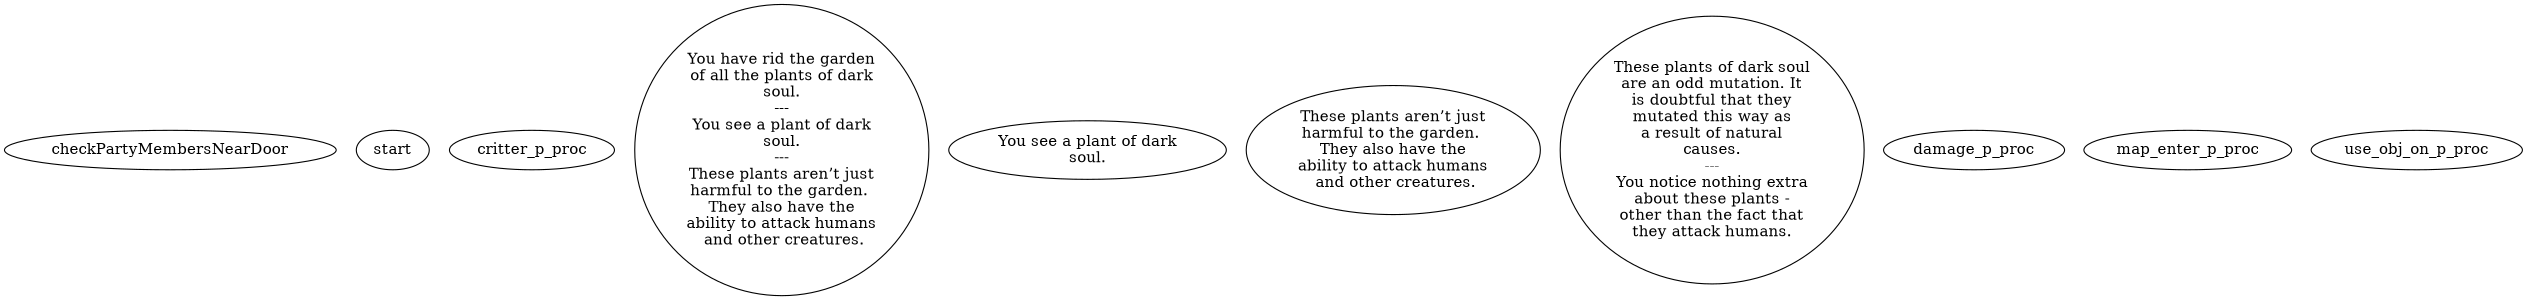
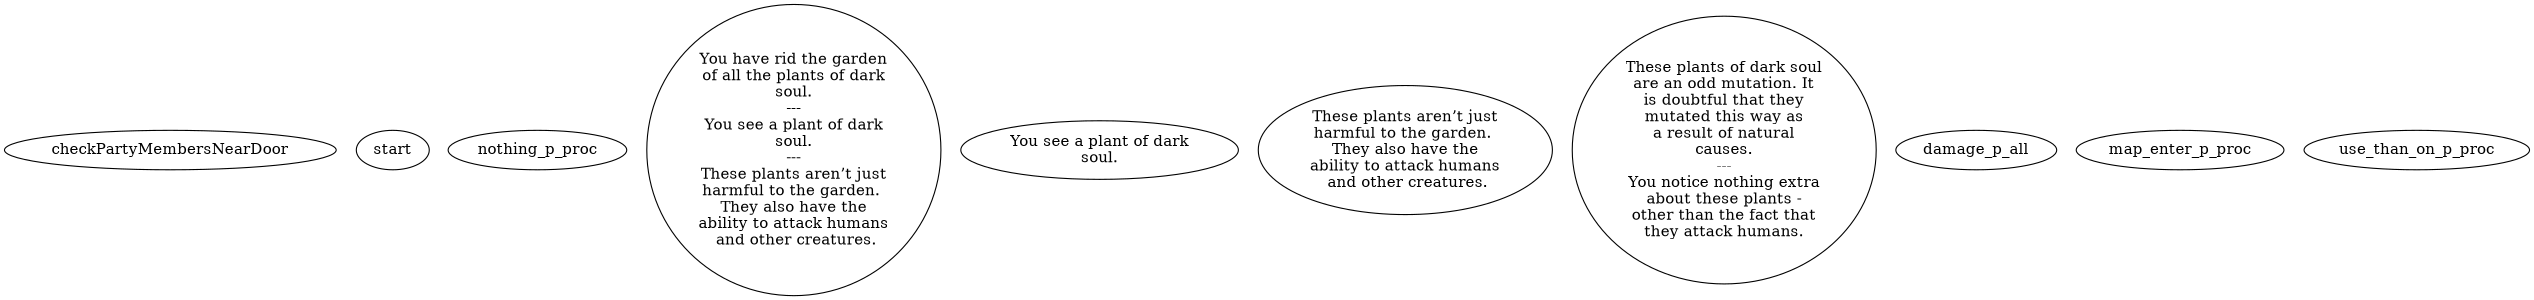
(532, 150) -> (537, 150)
(1974, 150) -> (1976, 150)
(2417, 150) -> (2417, 150)
